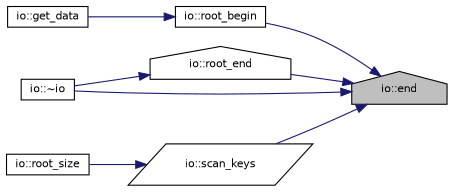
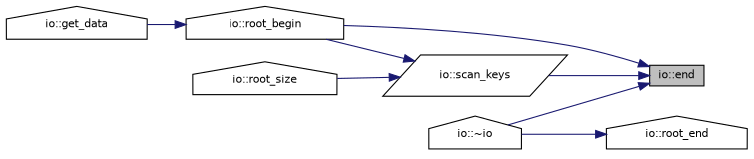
(48, 17) -> (77, 25)
(220, 17) -> (265, 25)
none -> (365, 49)
(317, 78) -> none
(48, 90) -> (475, 134)
(399, 90) -> (677, 76)
(48, 165) -> (265, 80)
